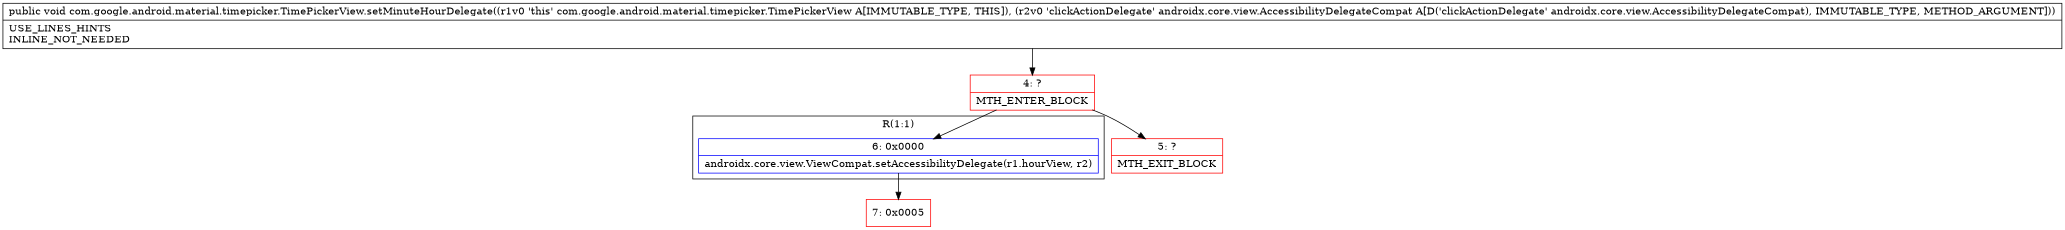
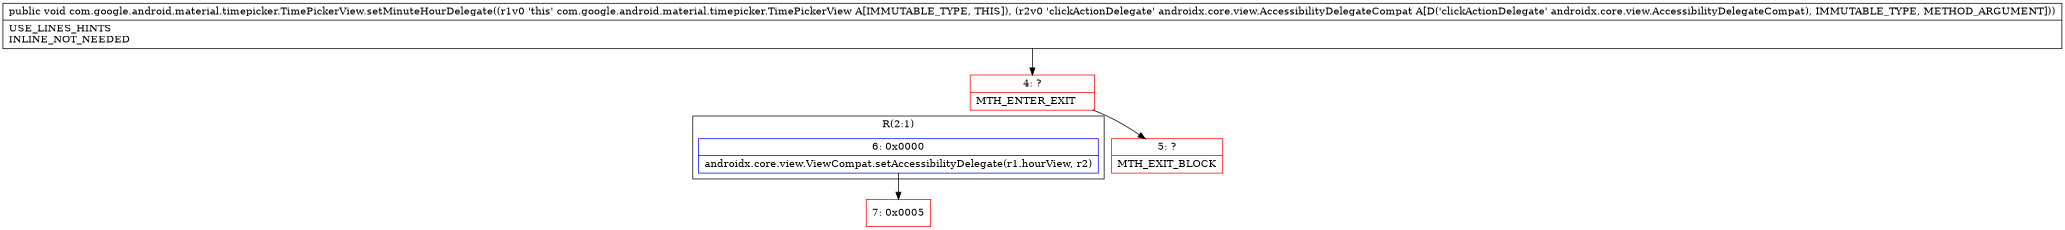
(1032, 101) -> (1026, 101)
(968, 123) -> none
(898, 124) -> (898, 124)
